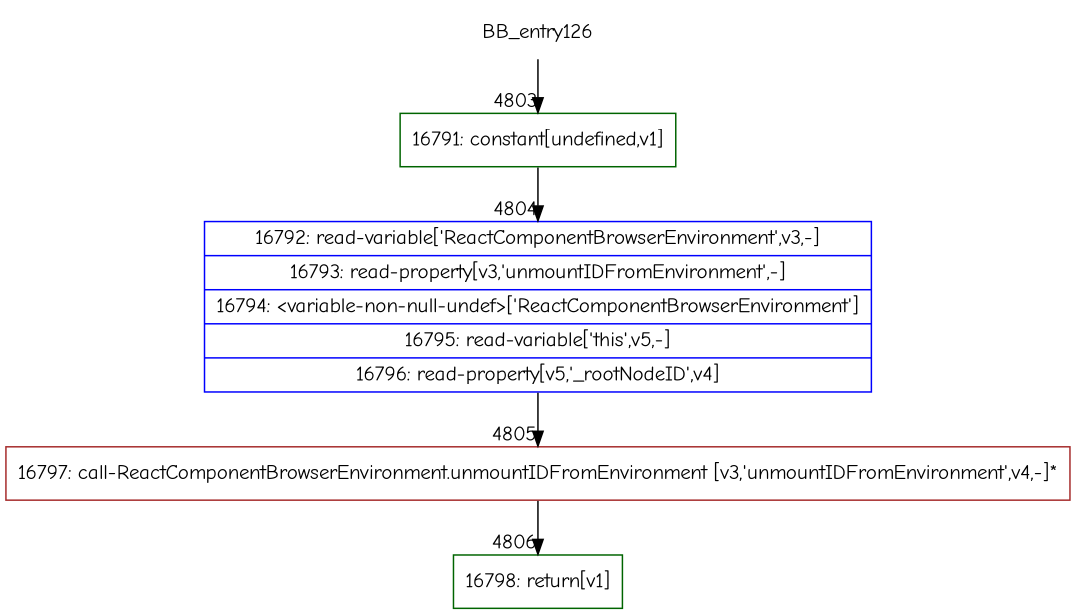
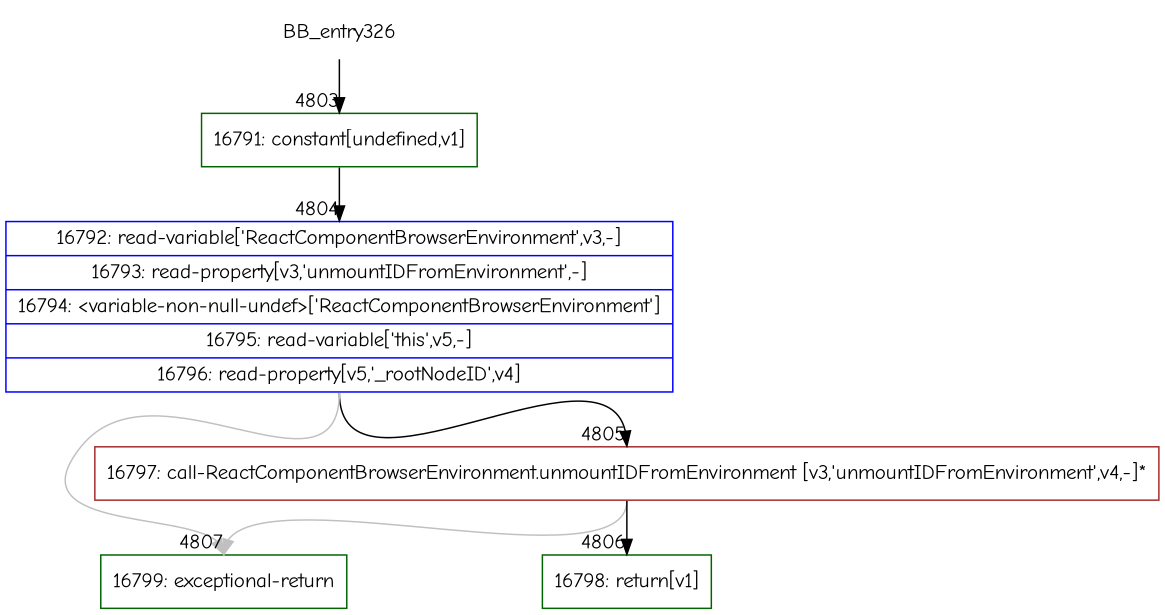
(538, 33) -> (339, 33)
none -> (224, 582)
